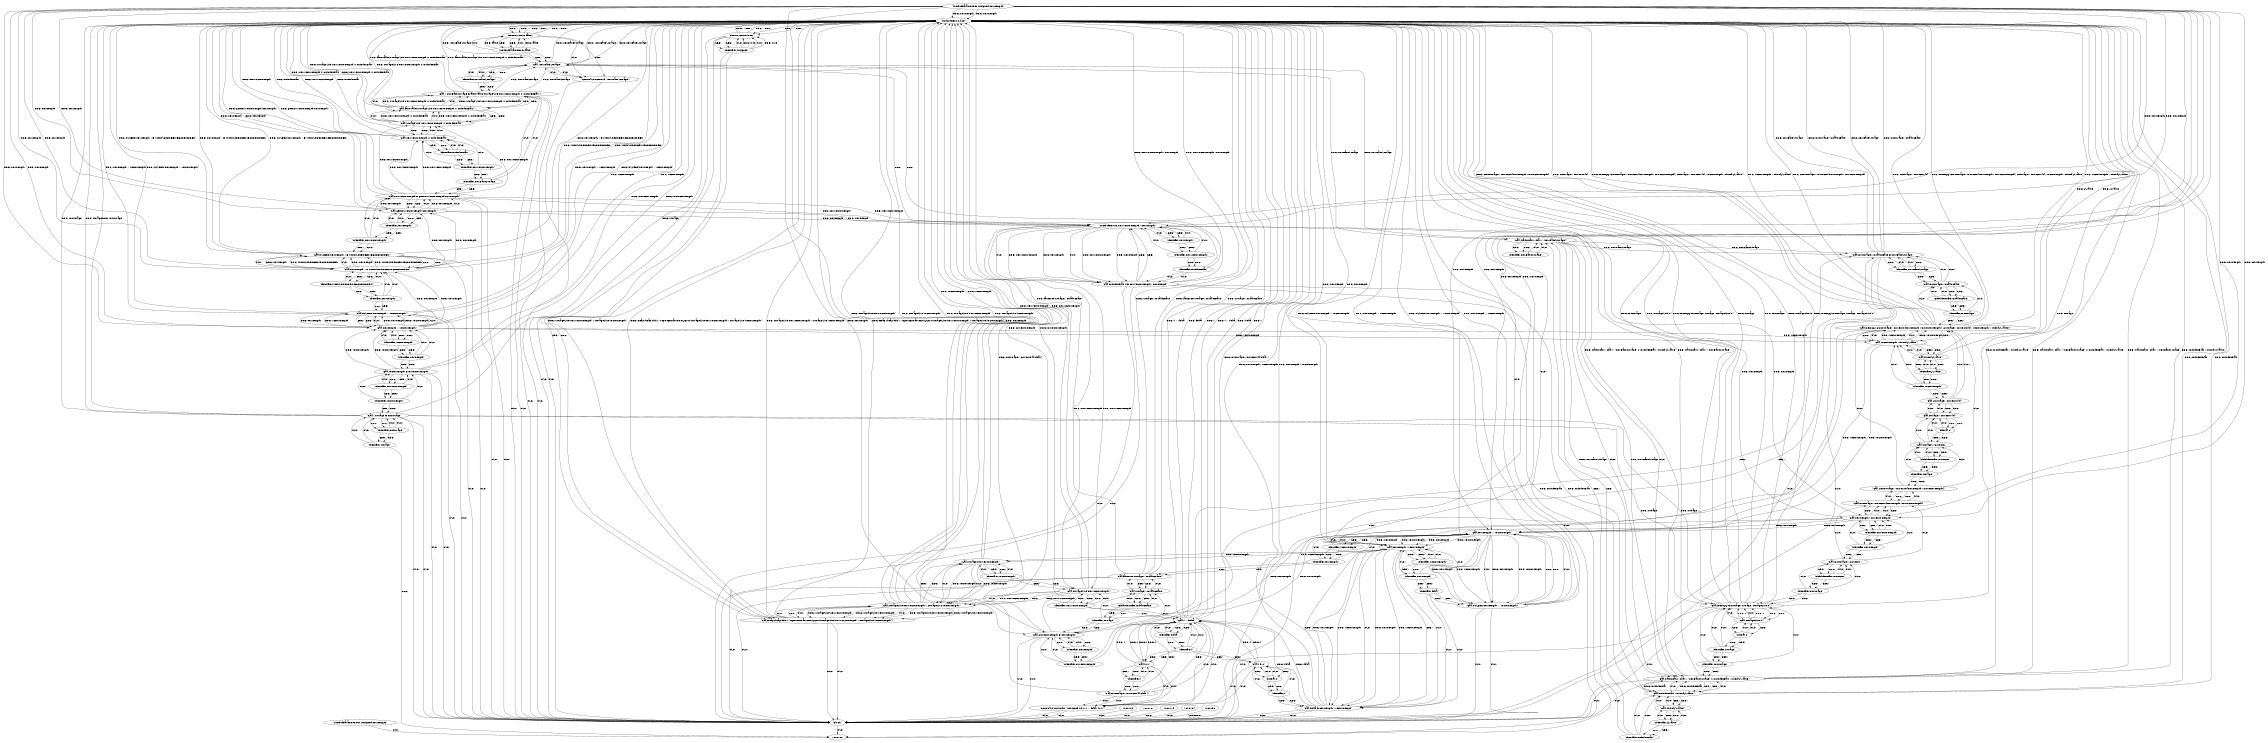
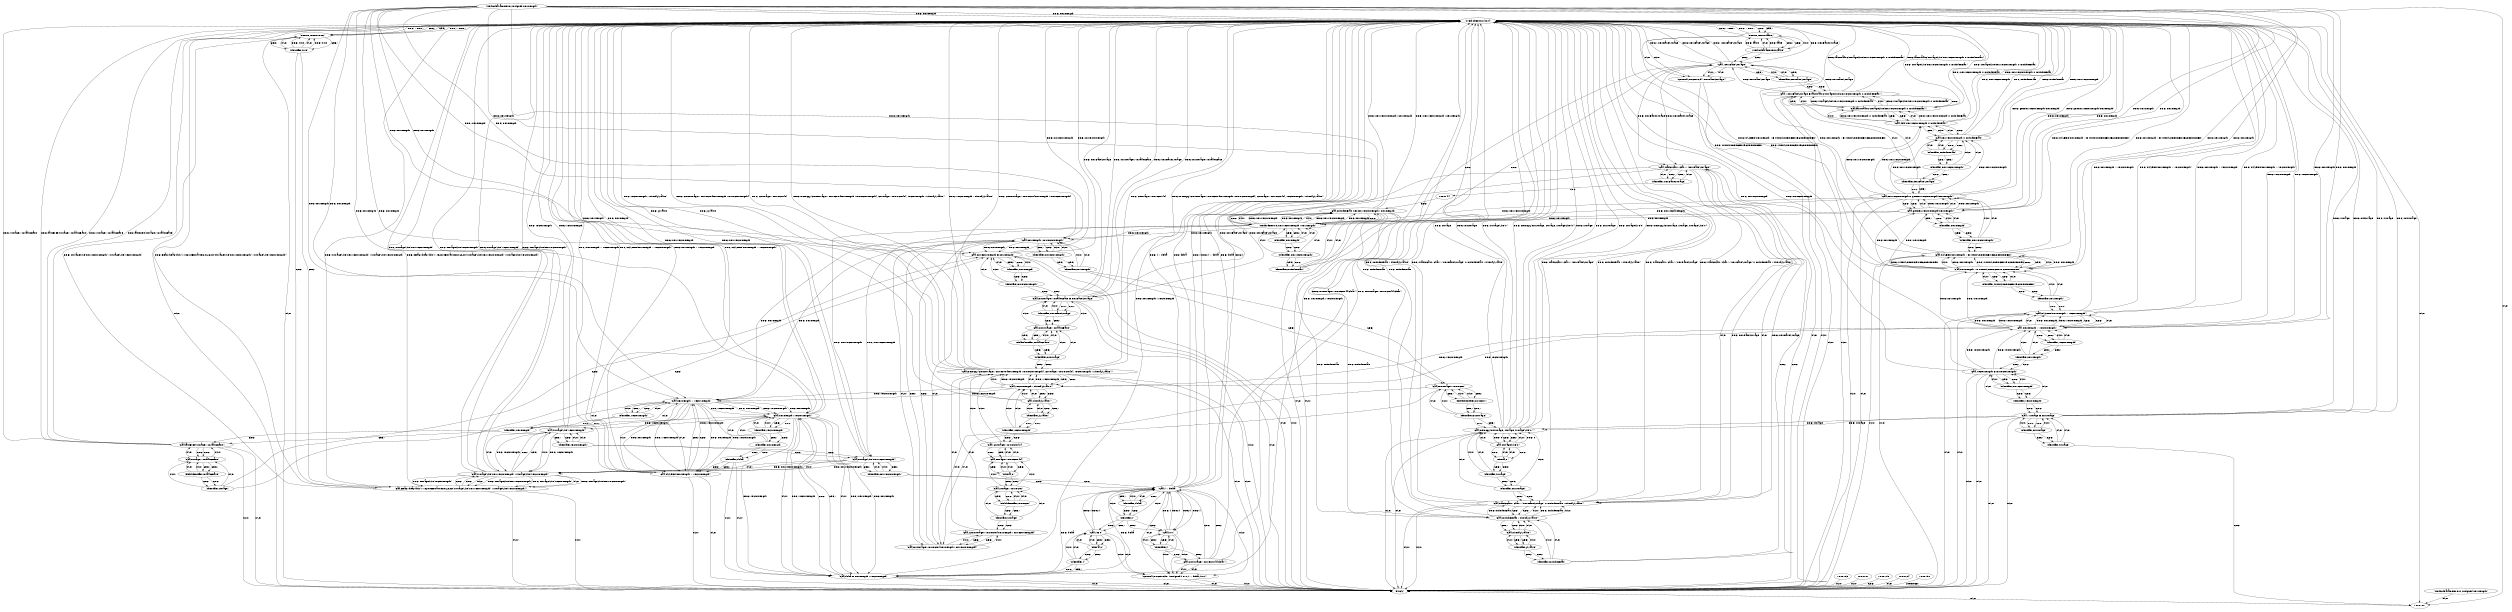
(736, 50) -> (299, 50)
(431, 123) -> (1921, 123)
none -> (1444, 196)
